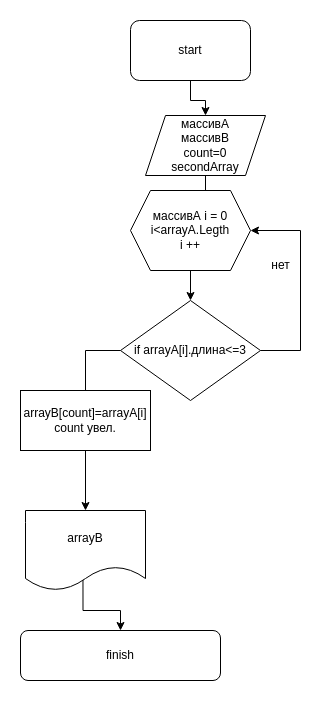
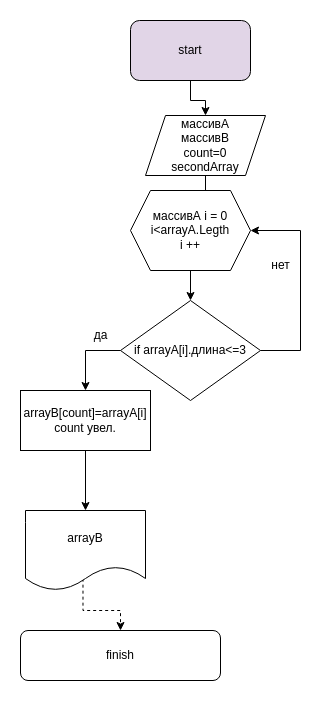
(191, 51) -> (191, 51)
none -> (101, 336)
(86, 384) -> (86, 382)
(93, 611) -> (93, 611)
